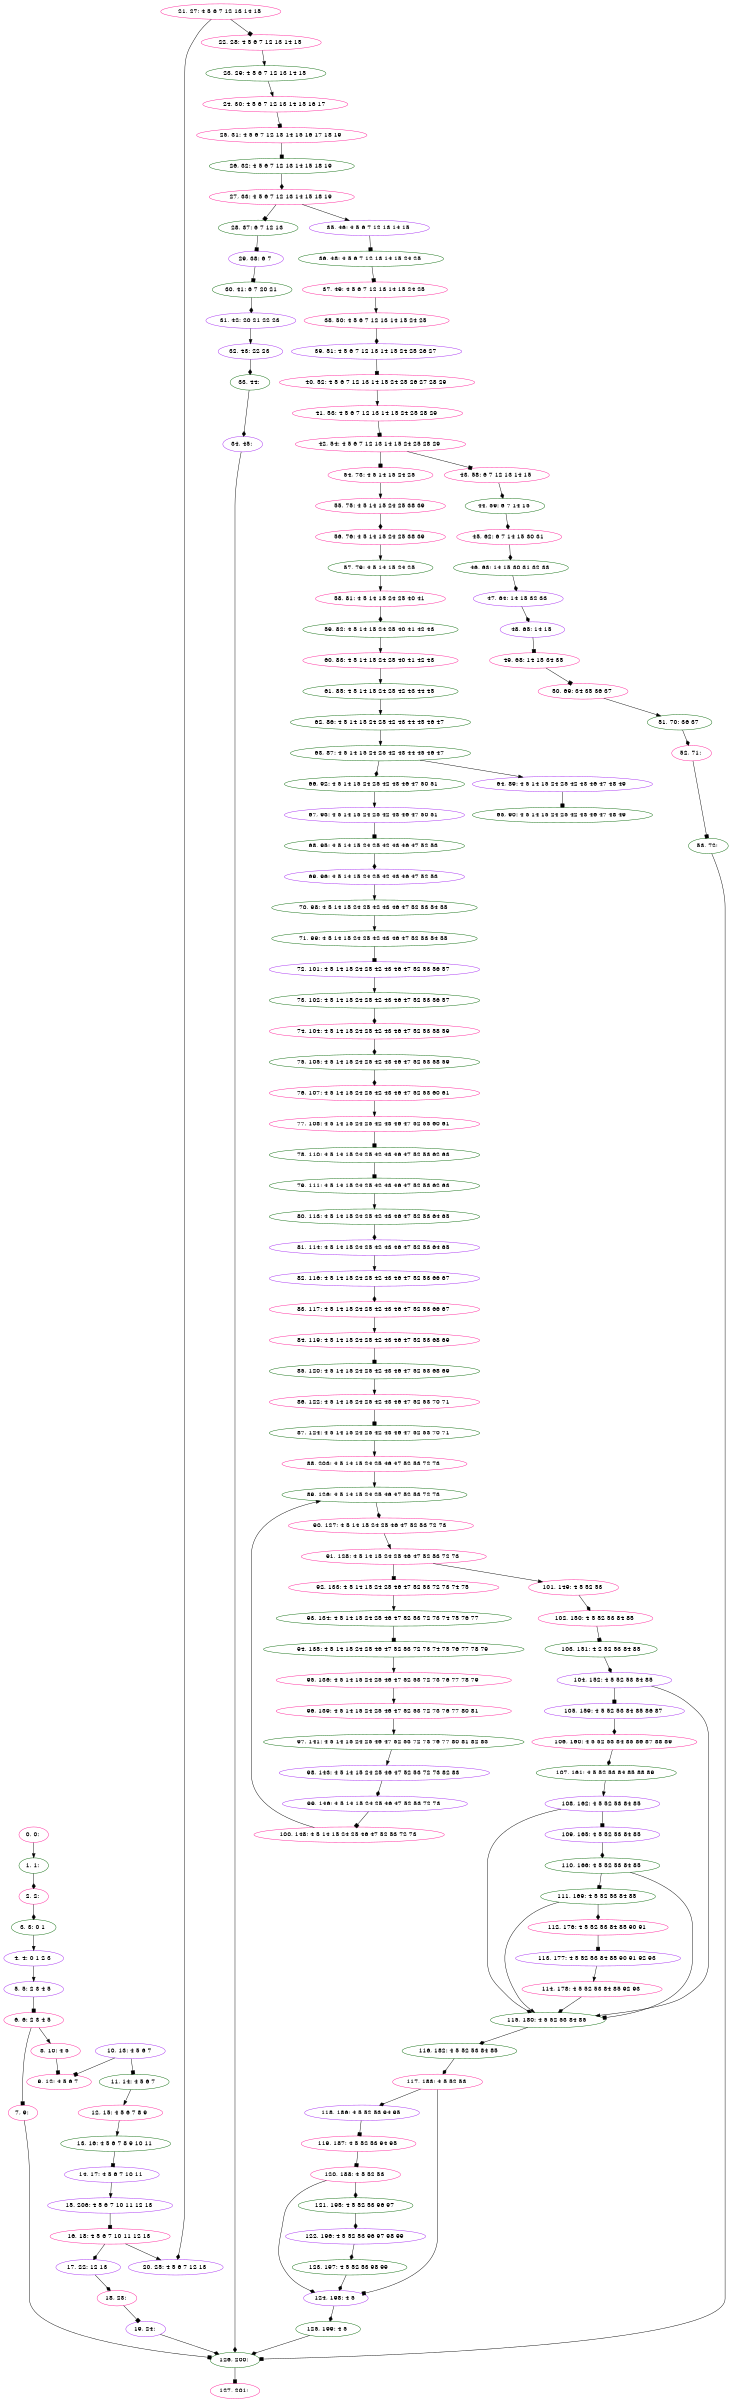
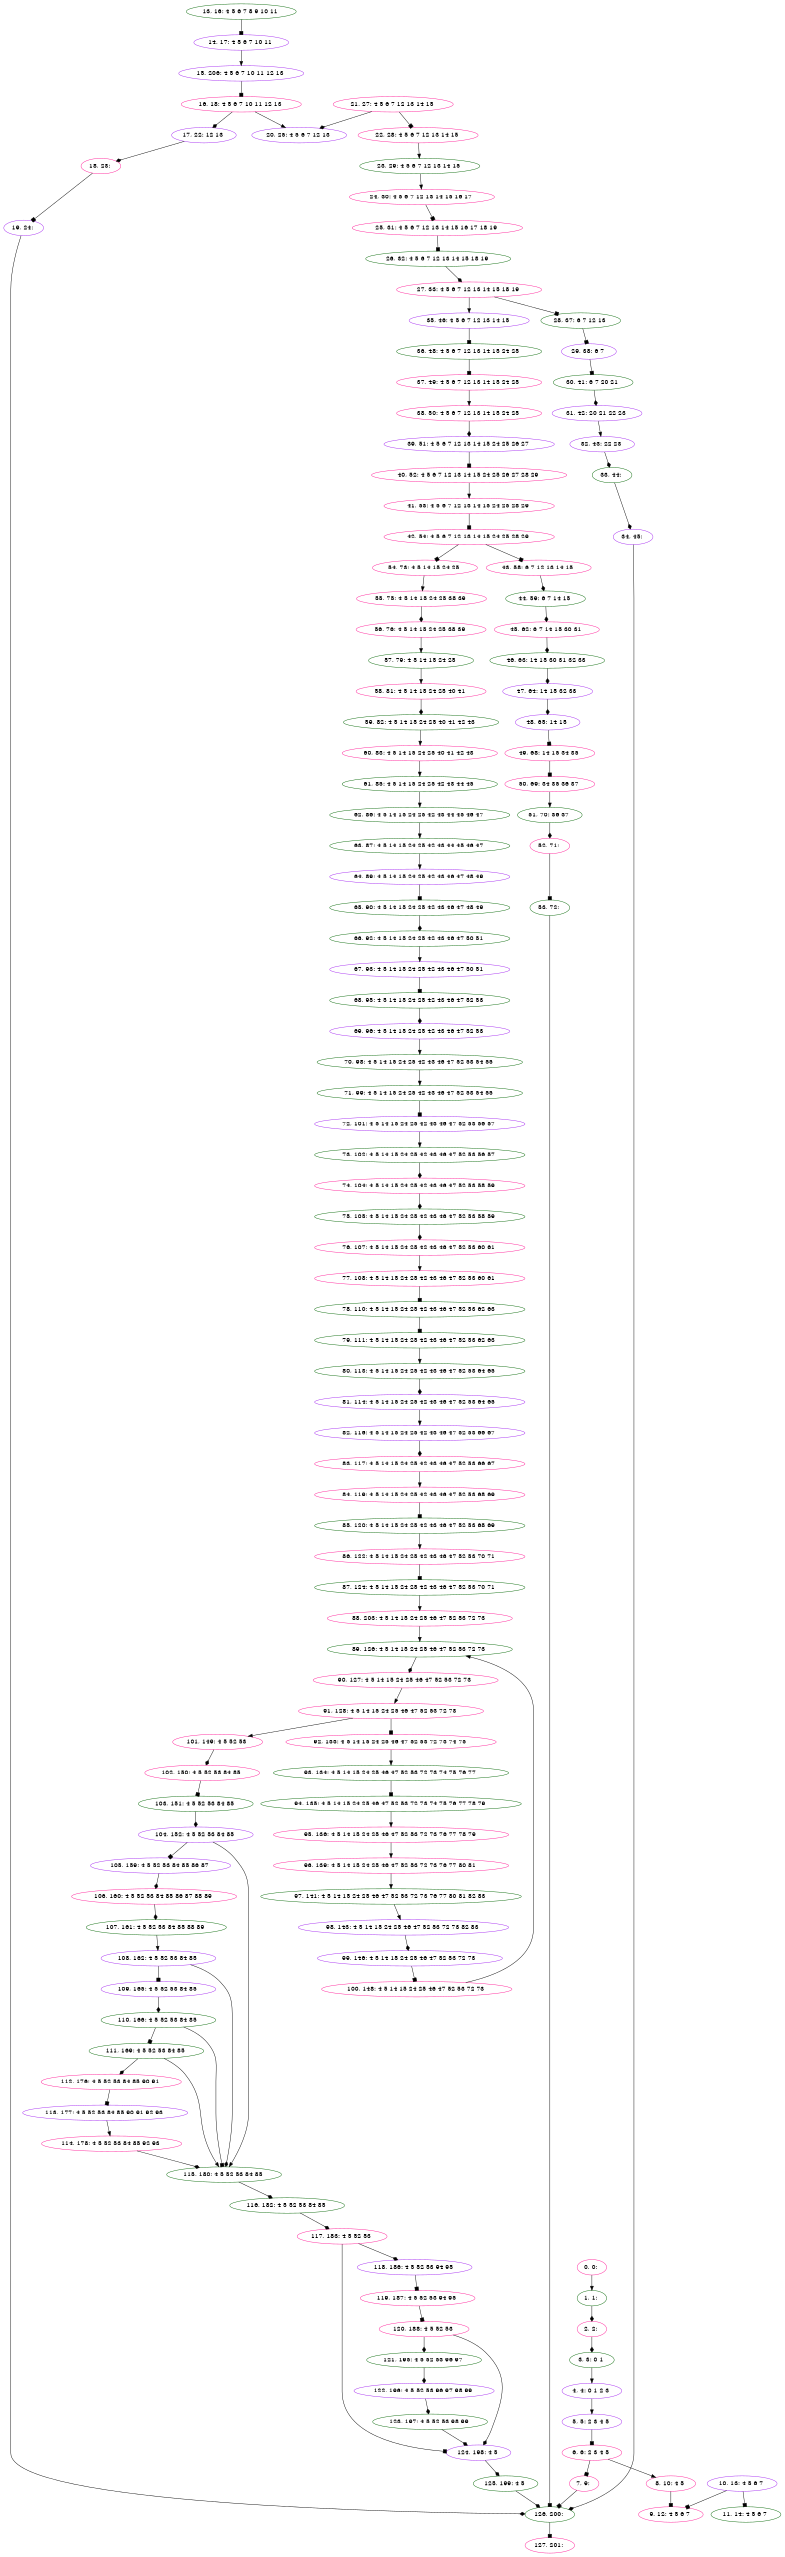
(378, 766) -> (420, 921)
(601, 1649) -> (196, 1804)
(120, 2113) -> none
